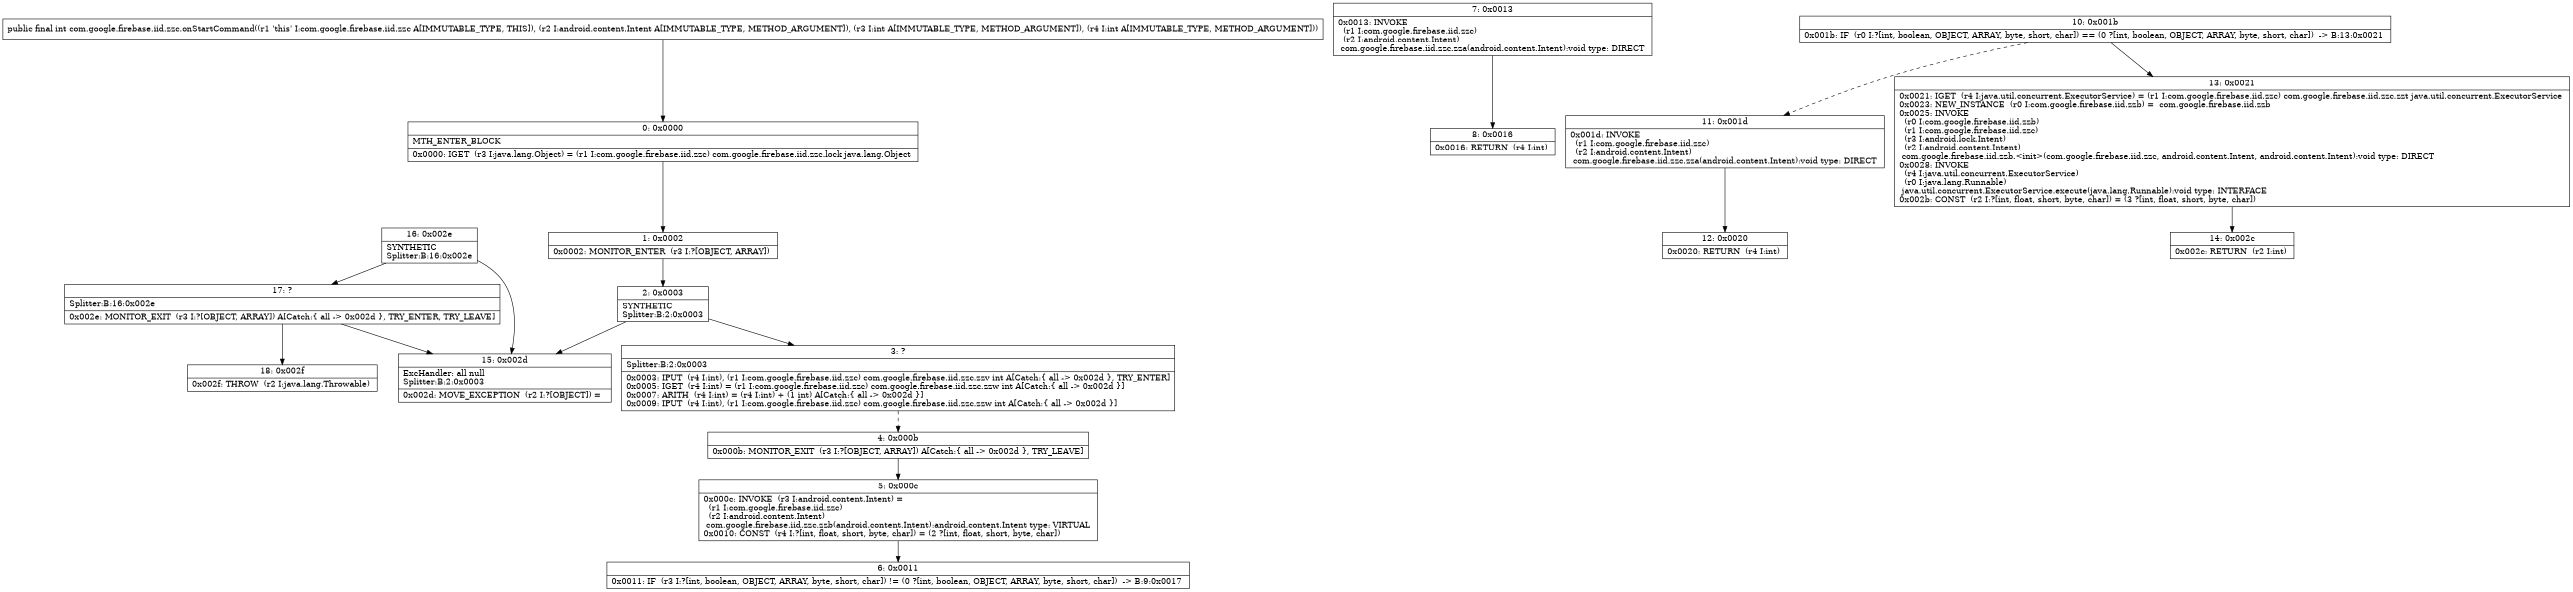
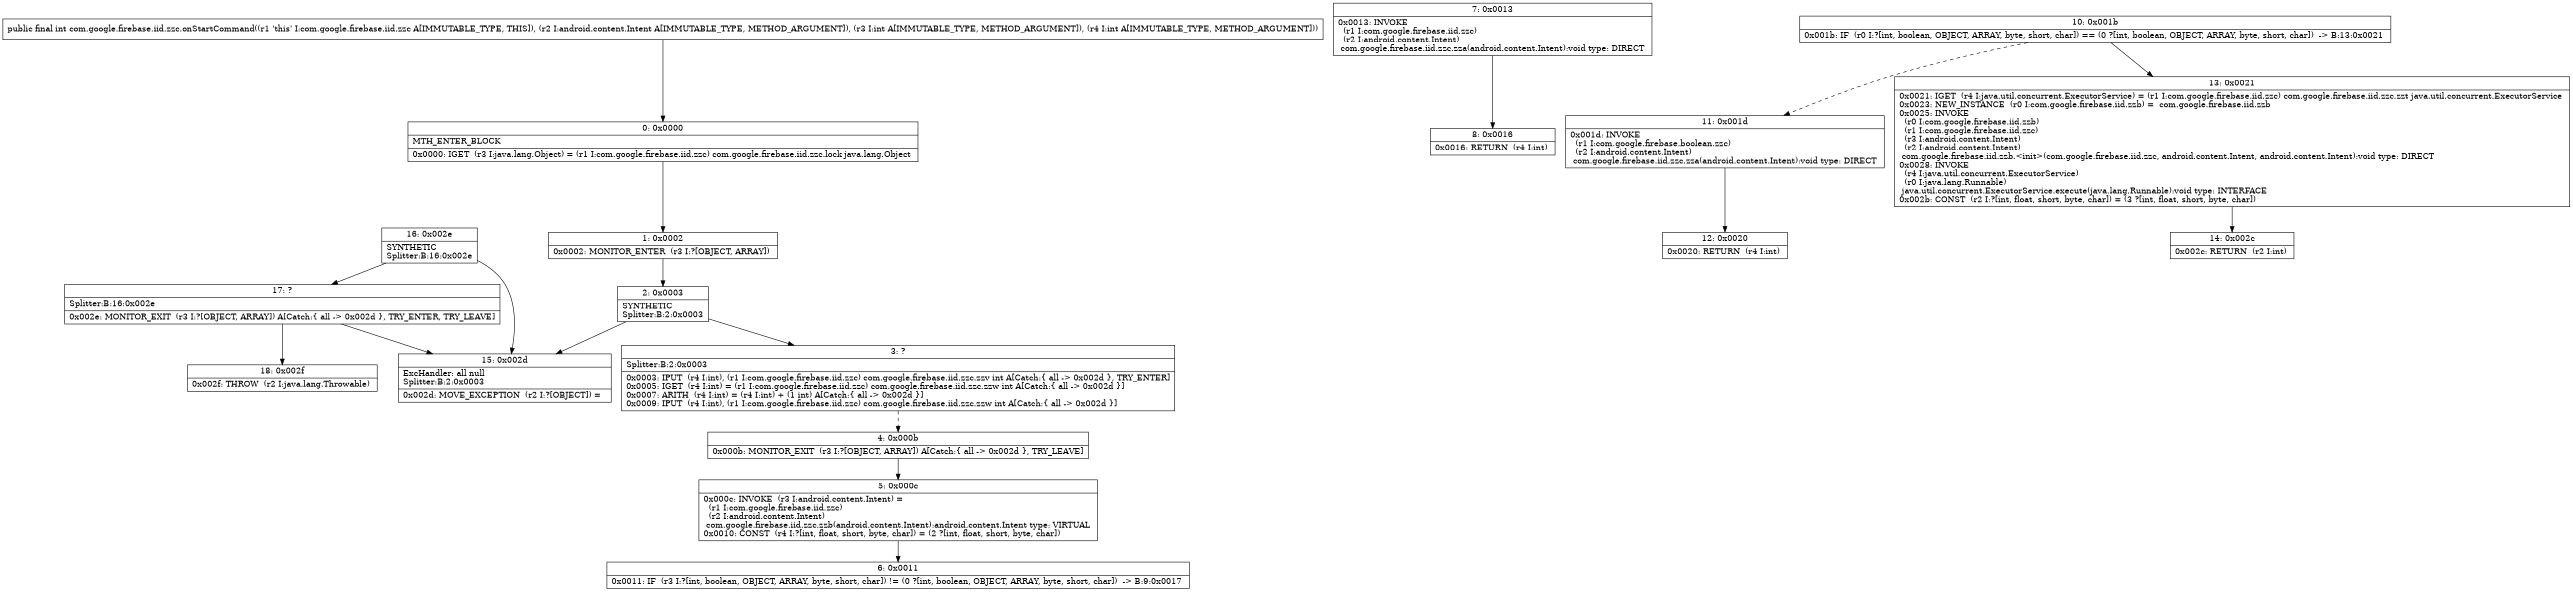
(1953, 139) -> (1960, 139)
(1640, 144) -> (1651, 144)
